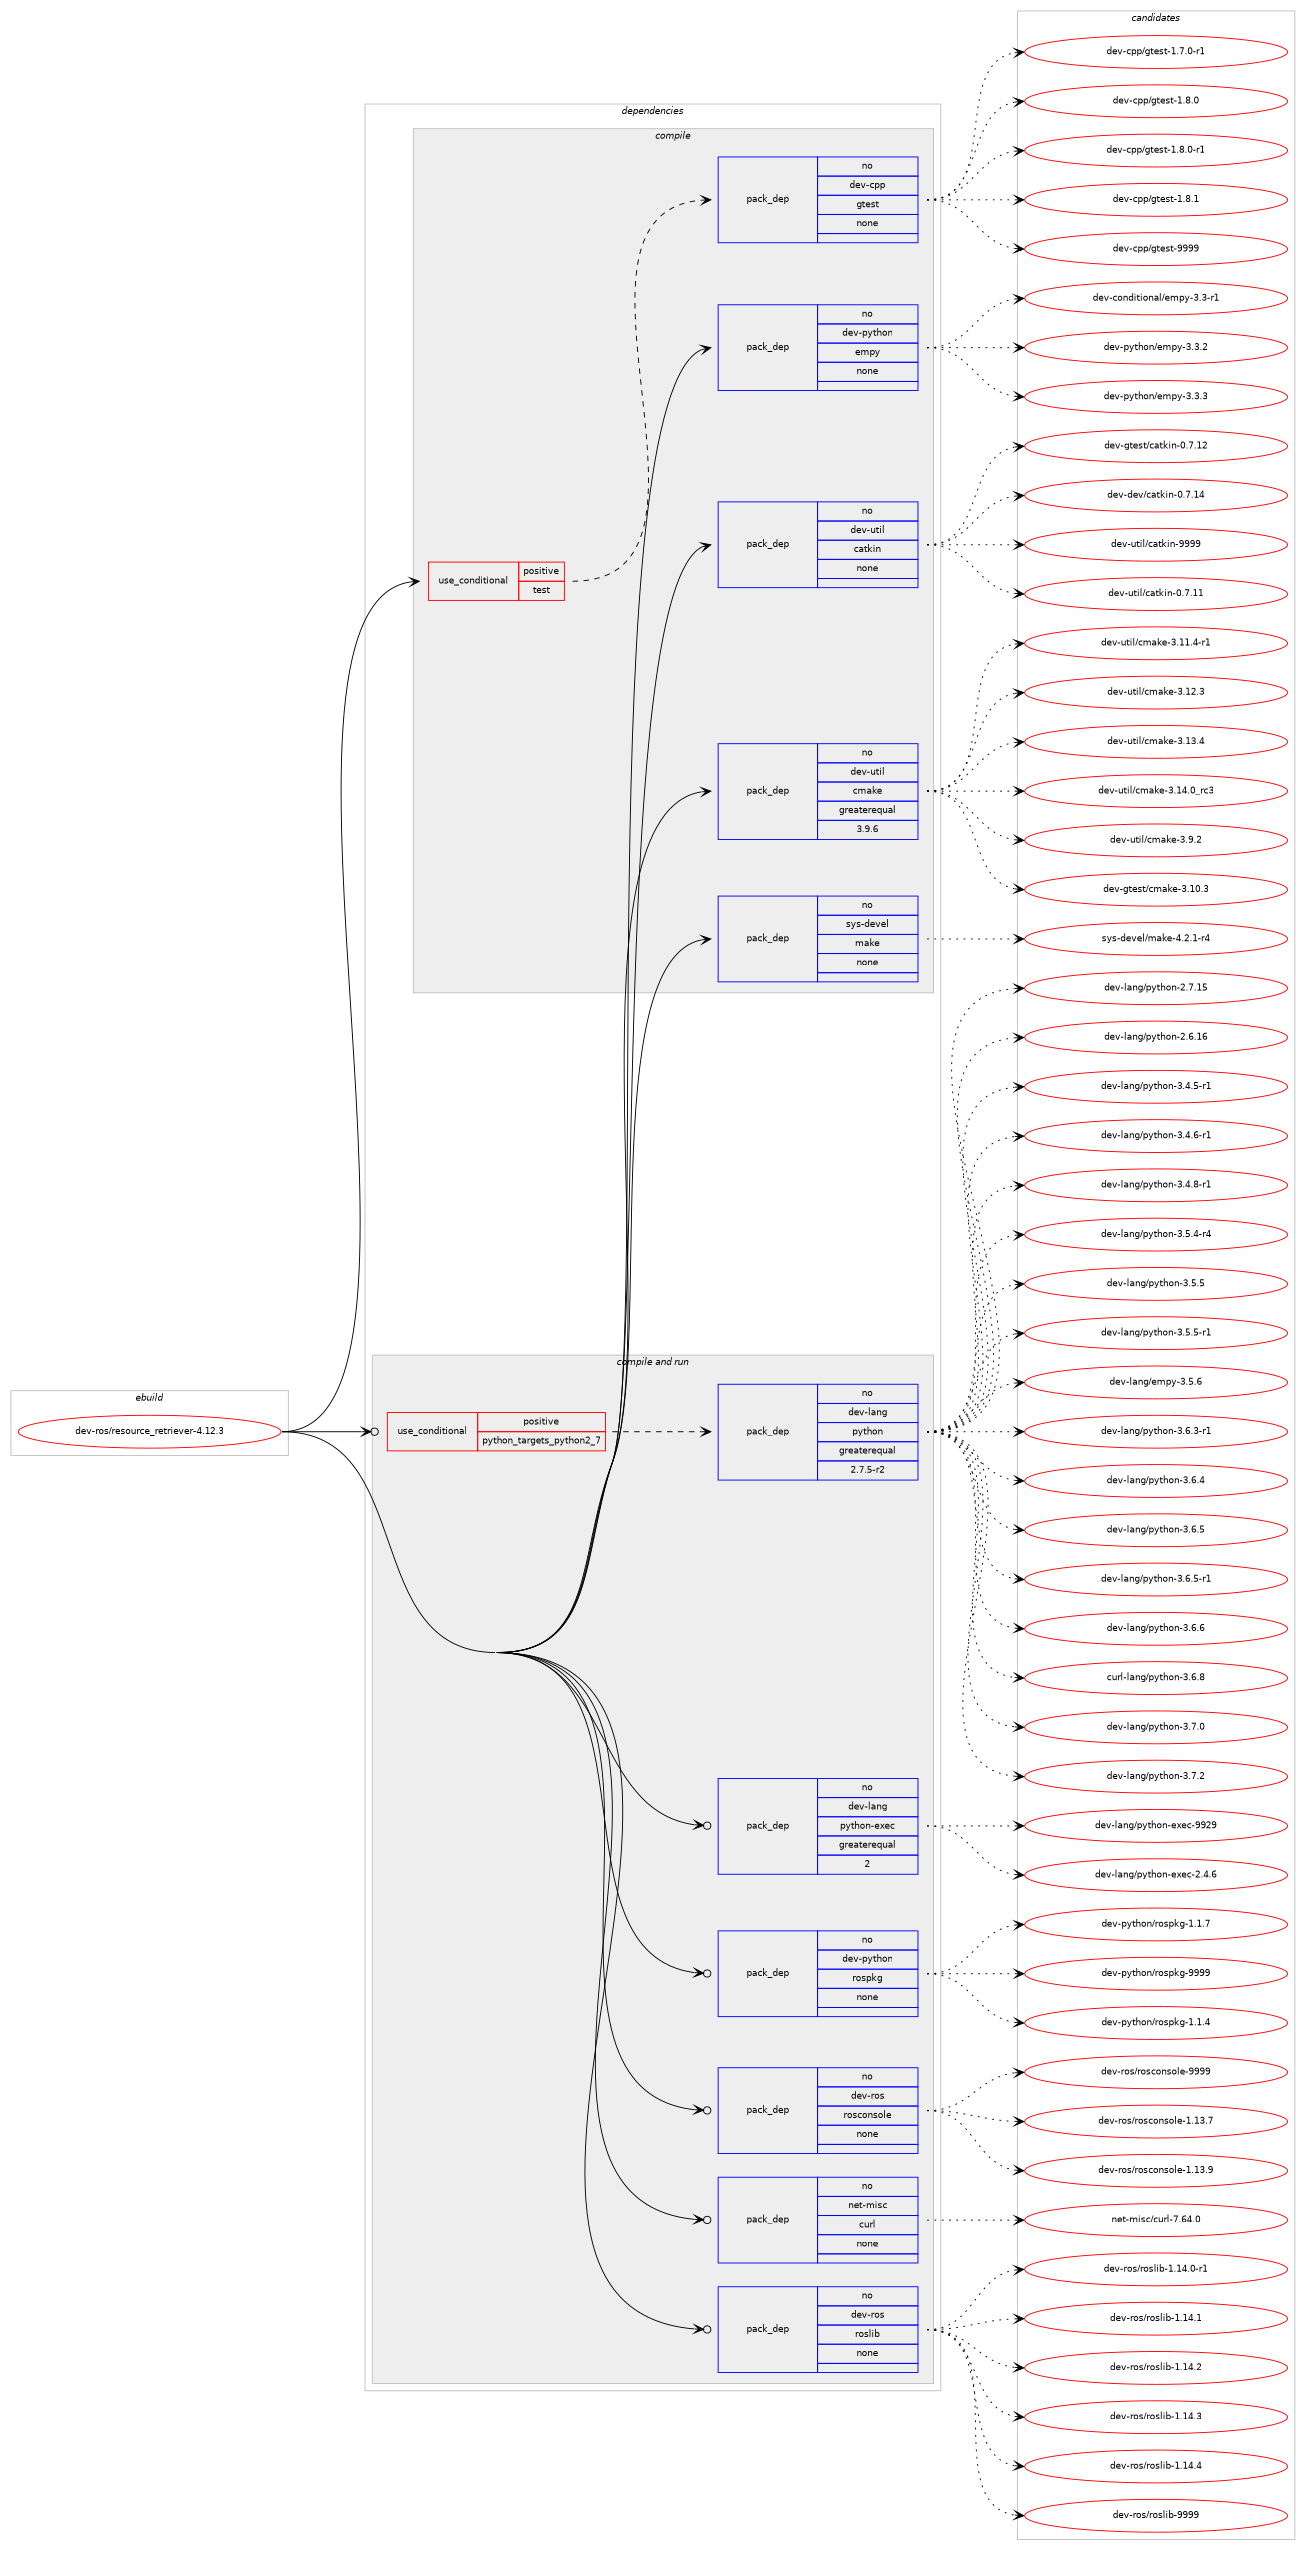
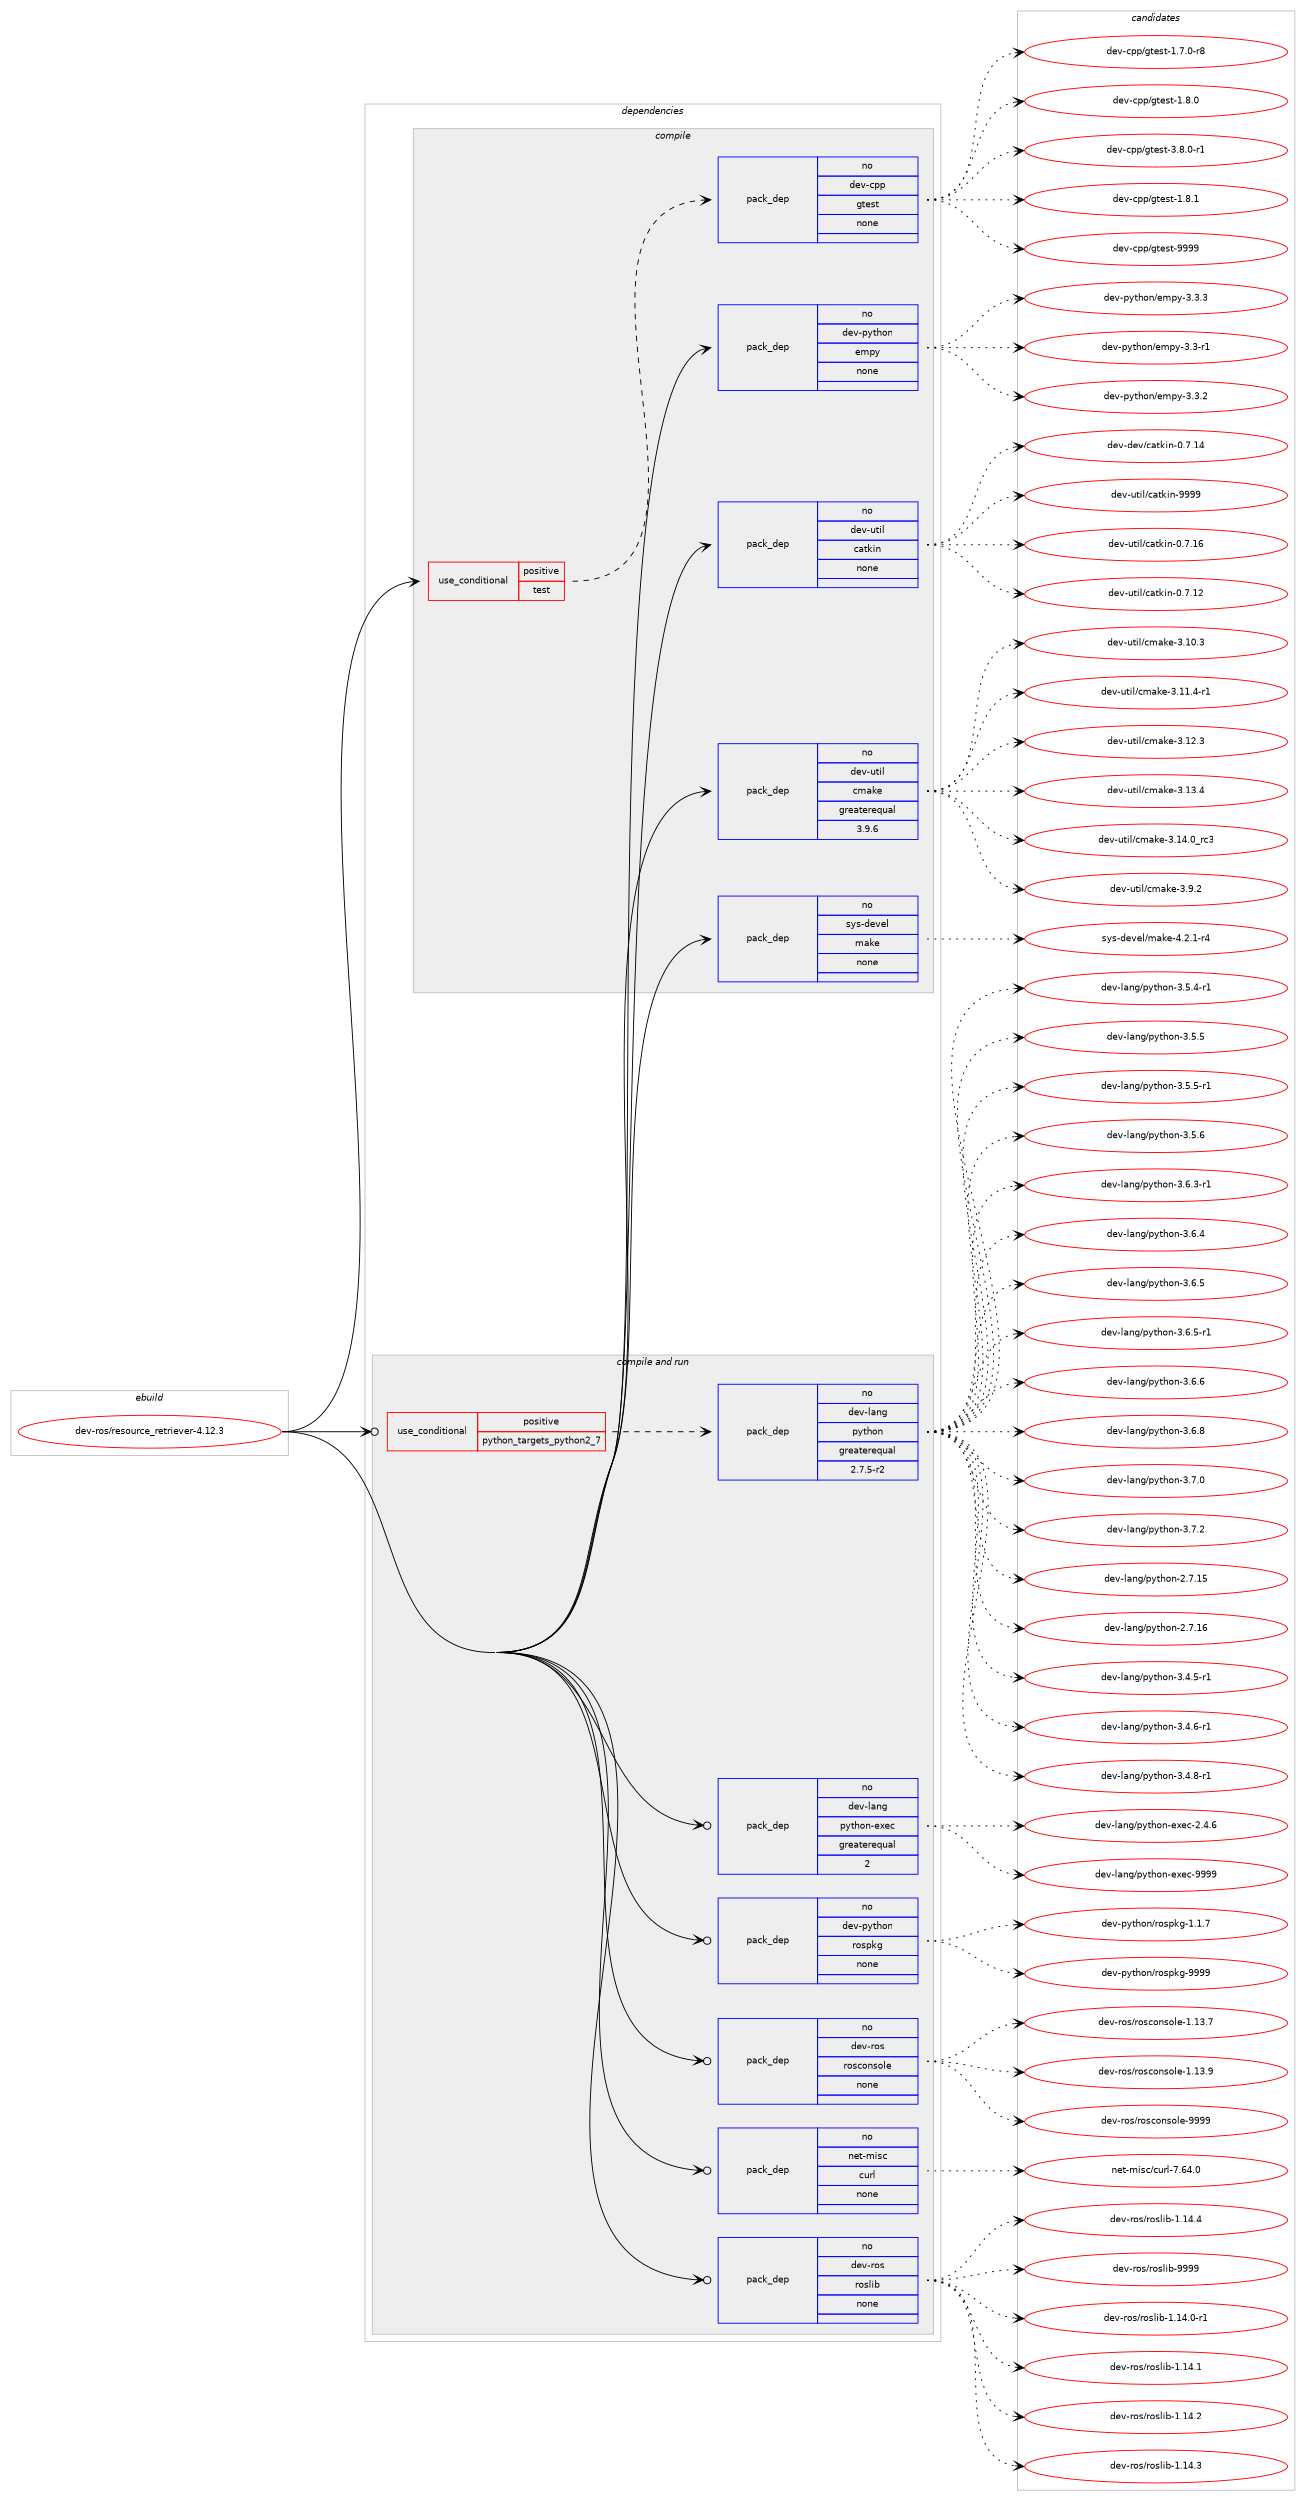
(1156, 52) -> (1156, 52)
(1156, 151) -> (1156, 151)
(1156, 298) -> (1156, 348)
(1156, 446) -> (1156, 594)
(1156, 594) -> (1156, 545)
(1156, 890) -> (1156, 643)
(1156, 1038) -> (1156, 1629)
(1156, 1235) -> (1156, 988)
(1156, 1382) -> (1156, 1136)
(1156, 1678) -> (1156, 1432)
(1156, 1826) -> (1156, 1875)
(1156, 2023) -> none
